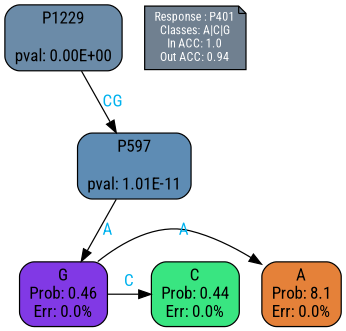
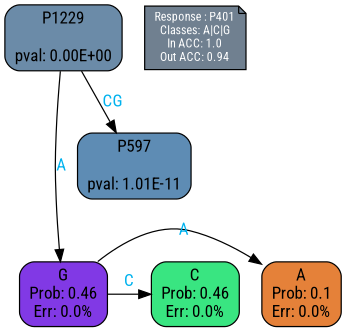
(102, 225) -> (55, 160)
(195, 294) -> (195, 294)
(302, 294) -> (302, 294)
